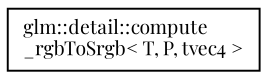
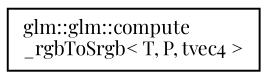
(134, 40) -> (134, 40)
